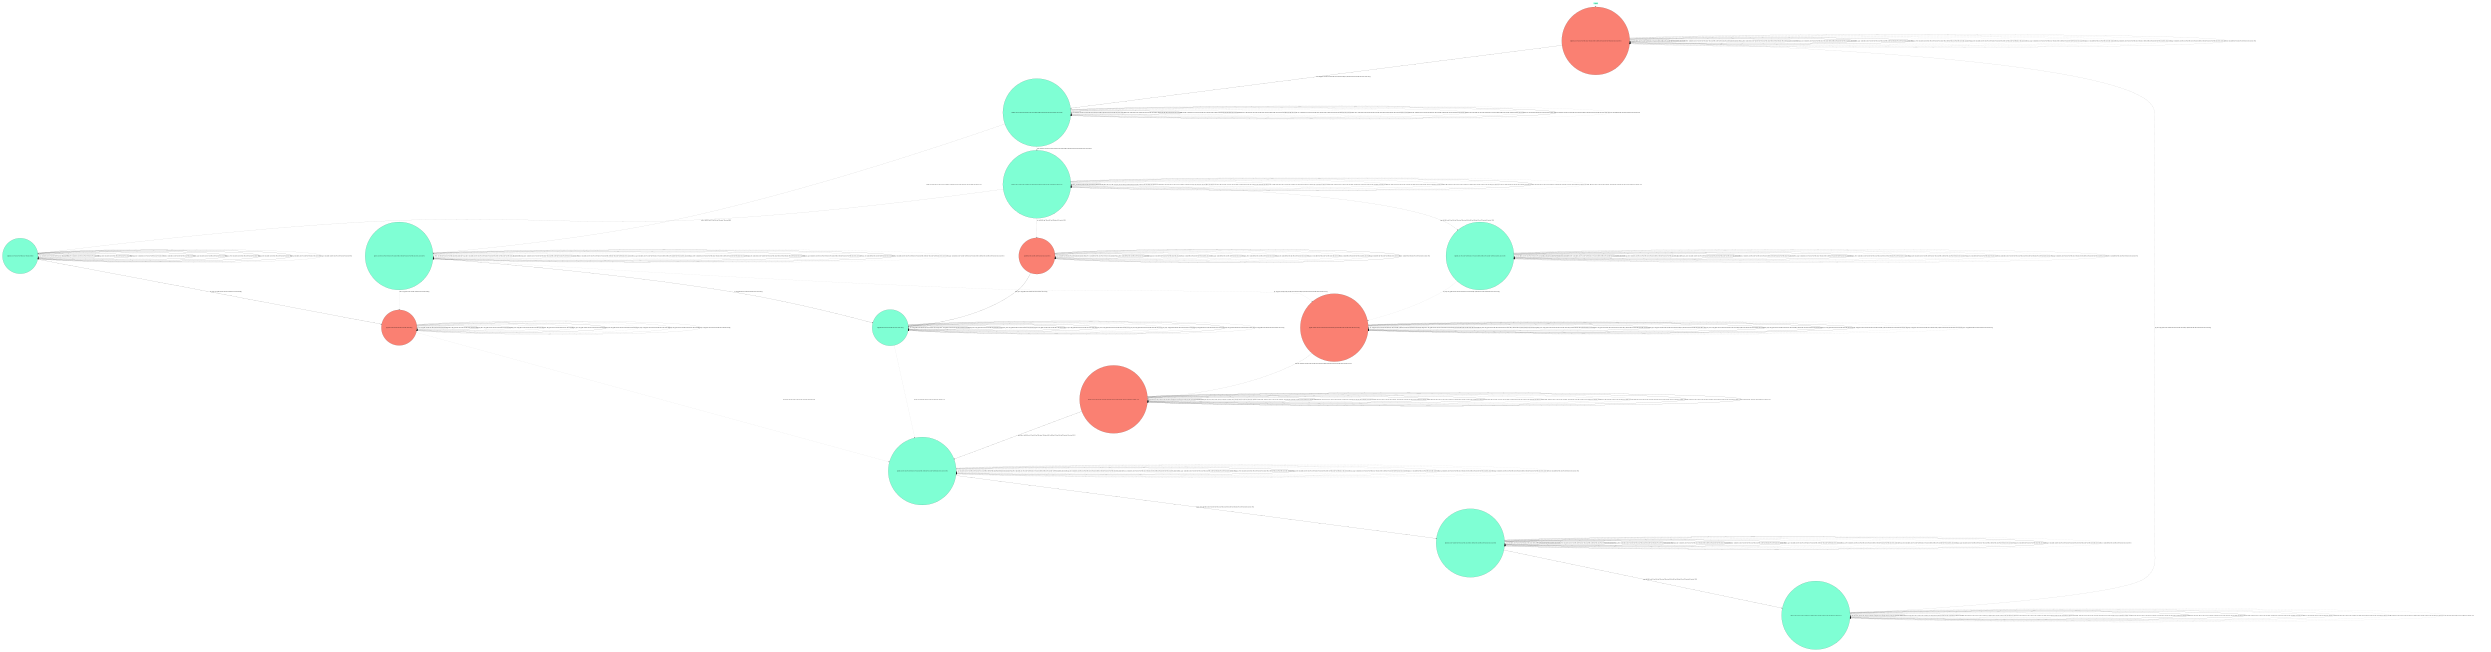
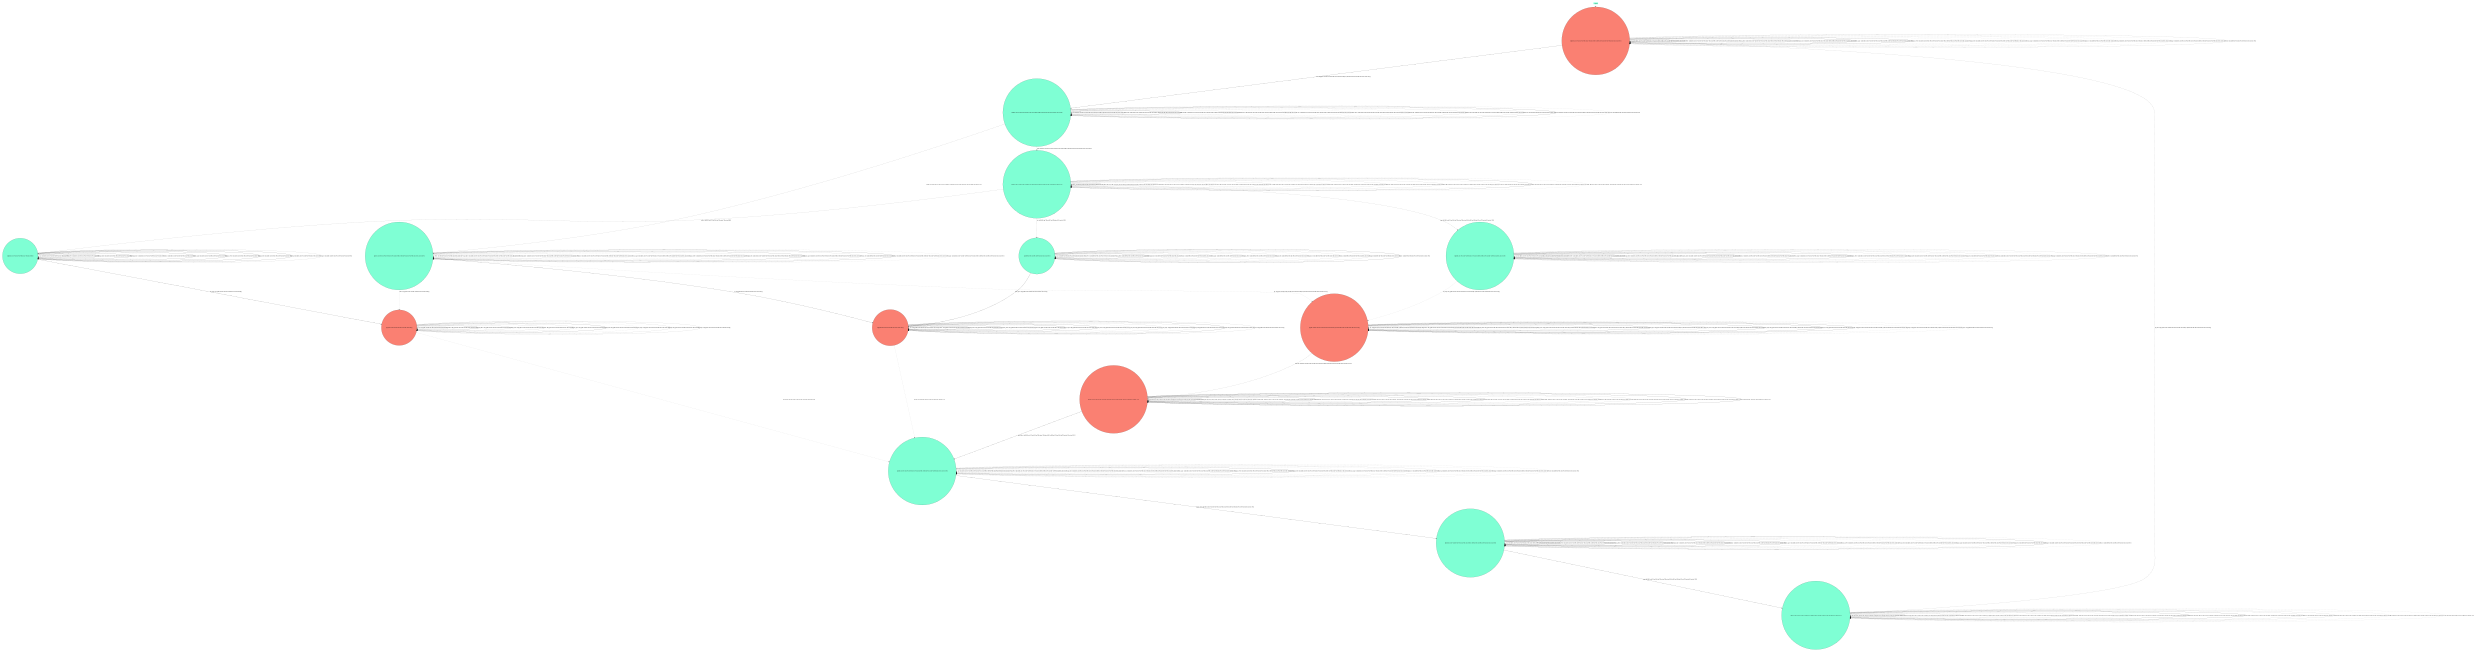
(1037, 256) -> (1037, 256)
(890, 328) -> (890, 328)
